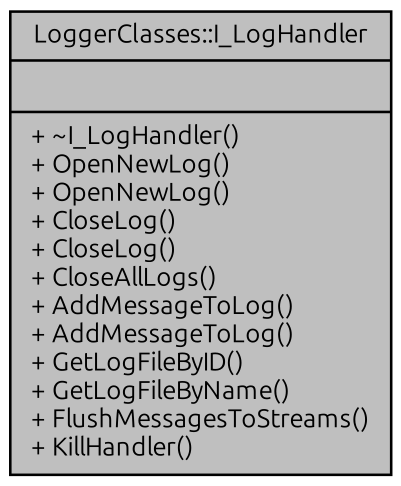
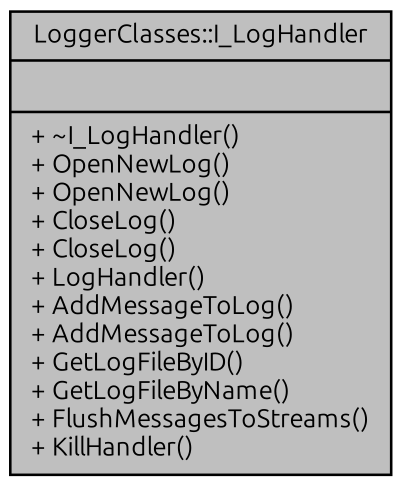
(125, 278) -> (118, 278)
